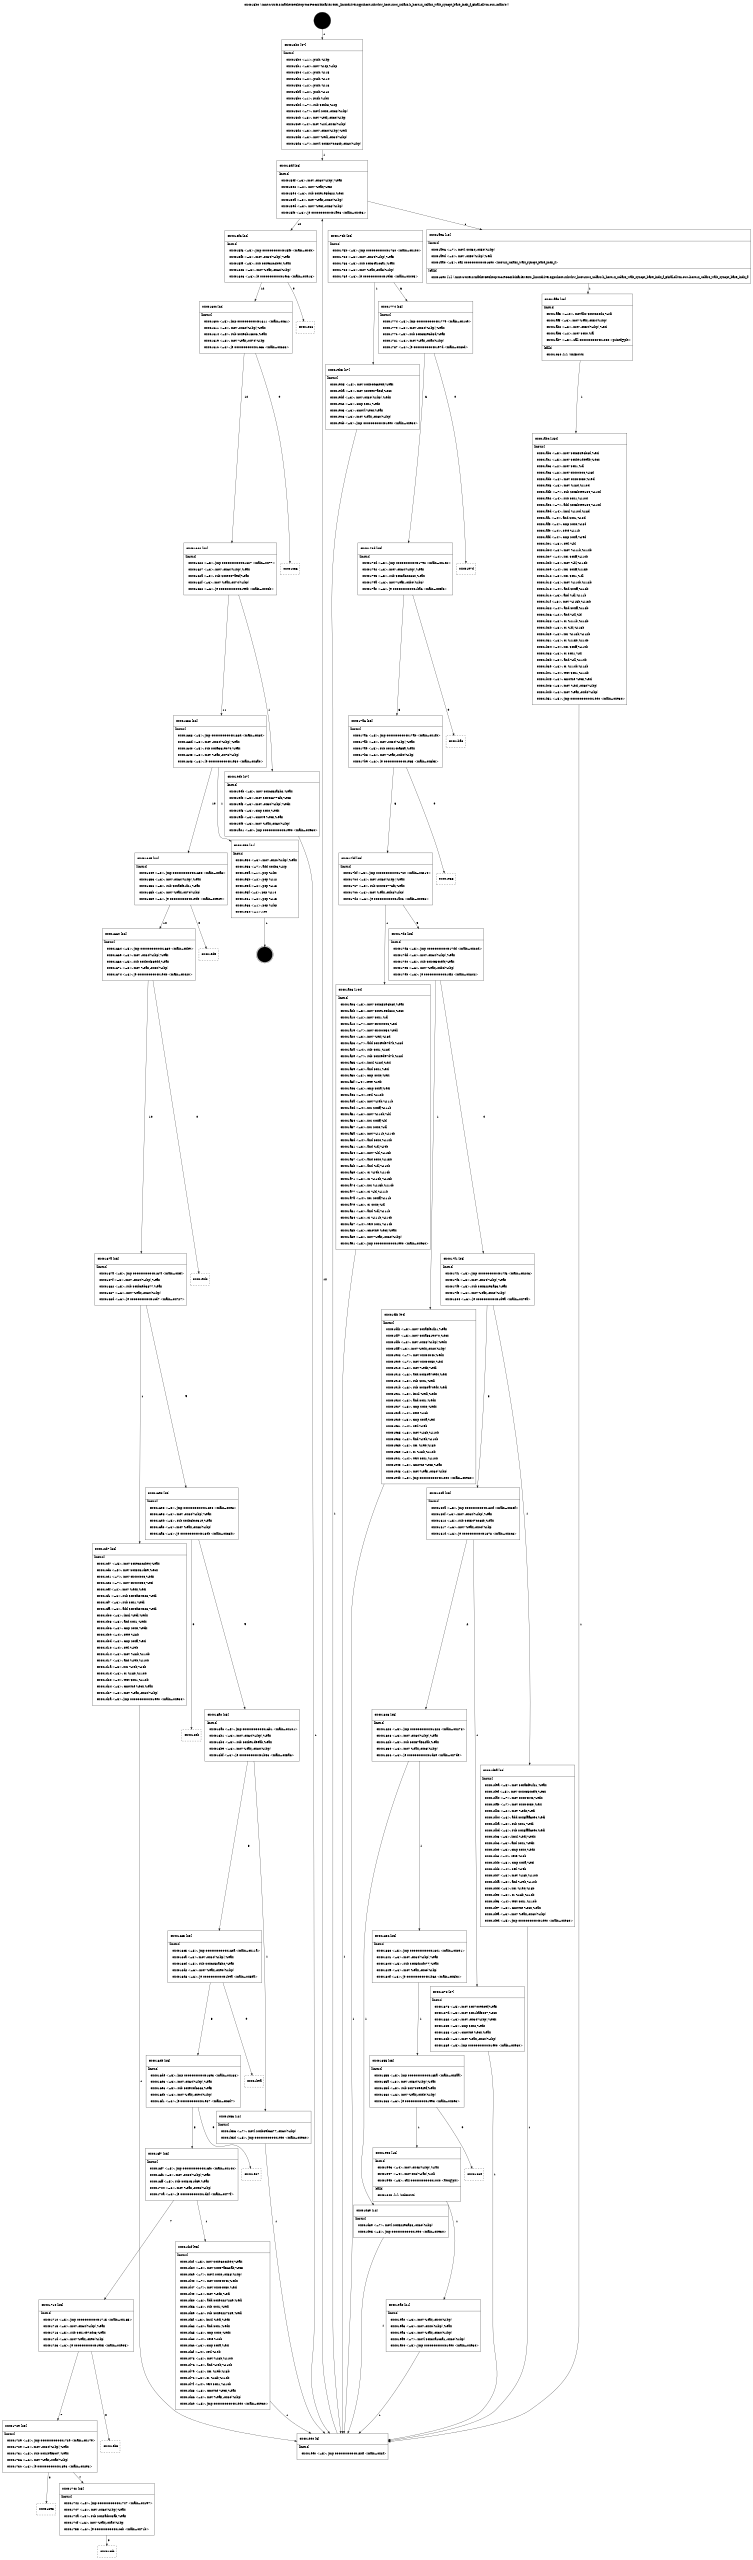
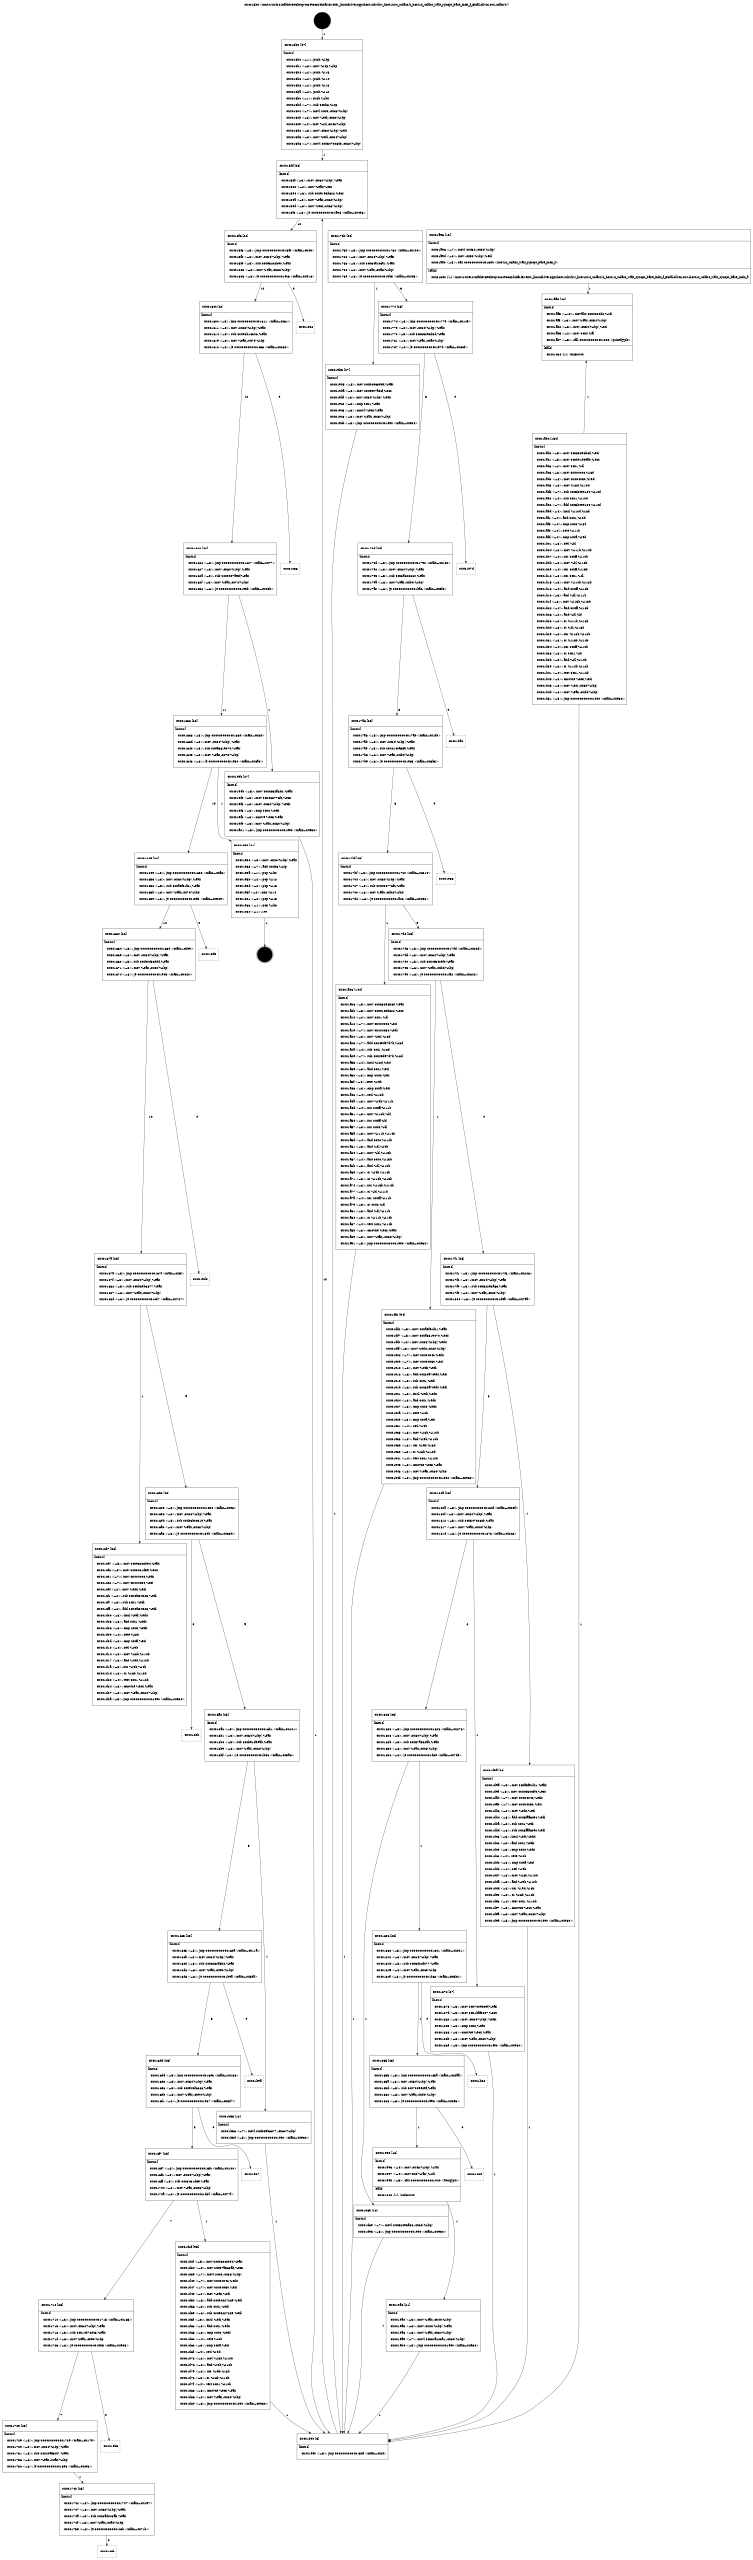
(424, 215) -> none
(577, 396) -> (585, 398)
none -> (478, 2081)
(139, 2126) -> none
(46, 2509) -> none
